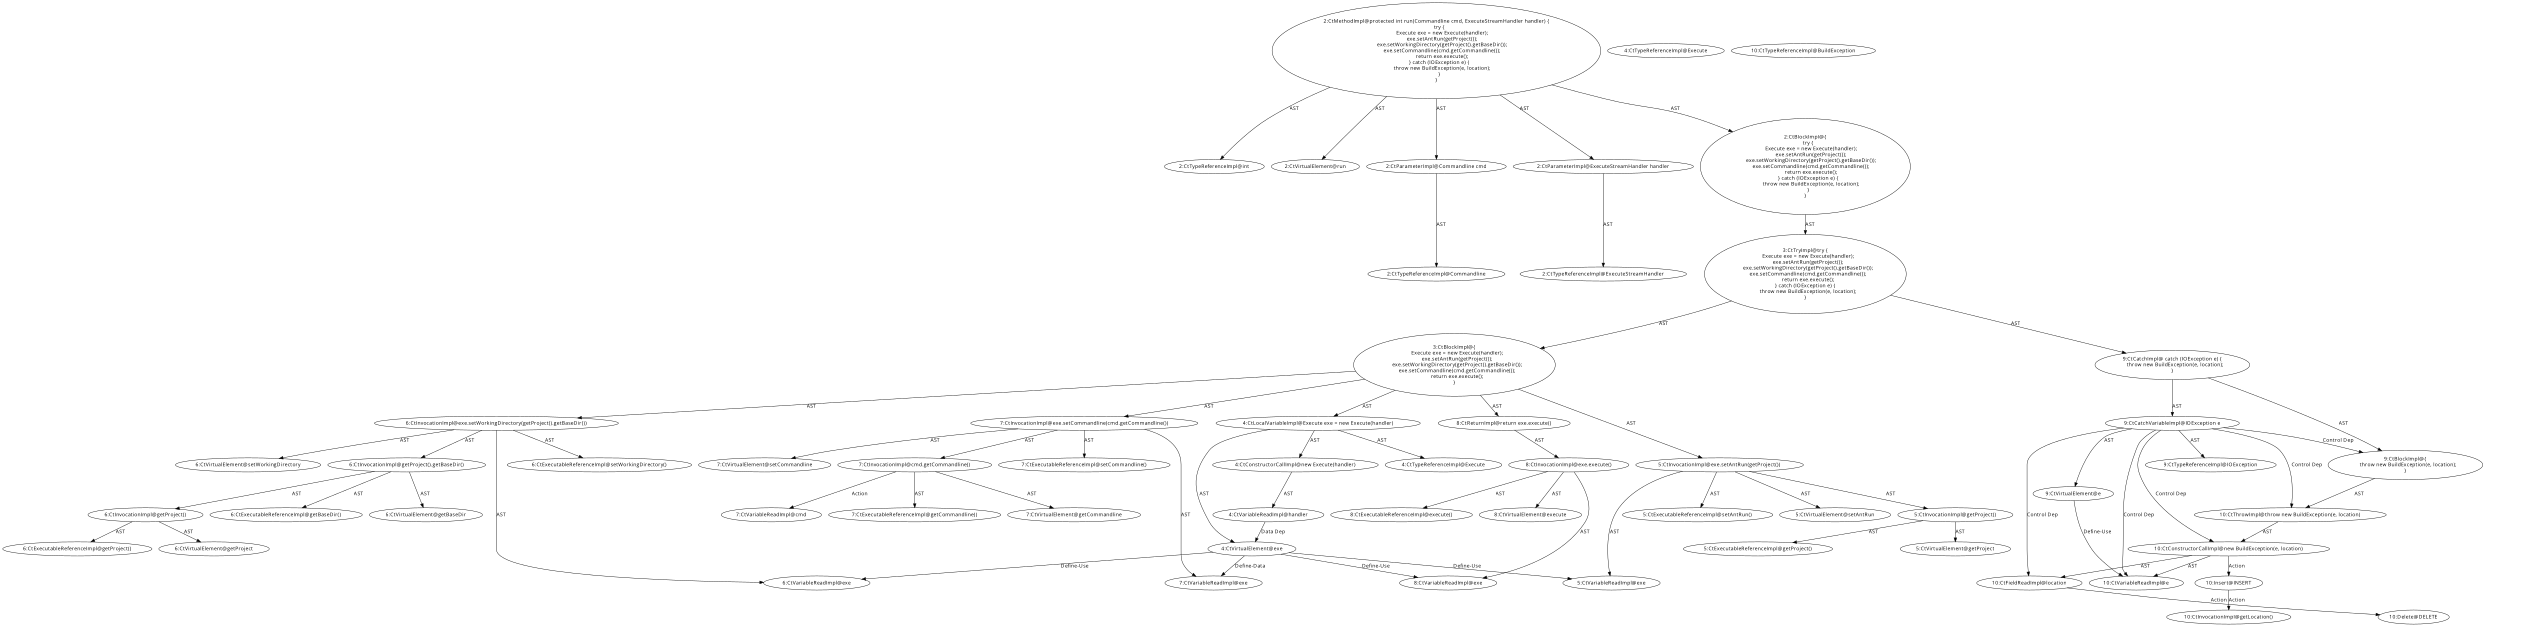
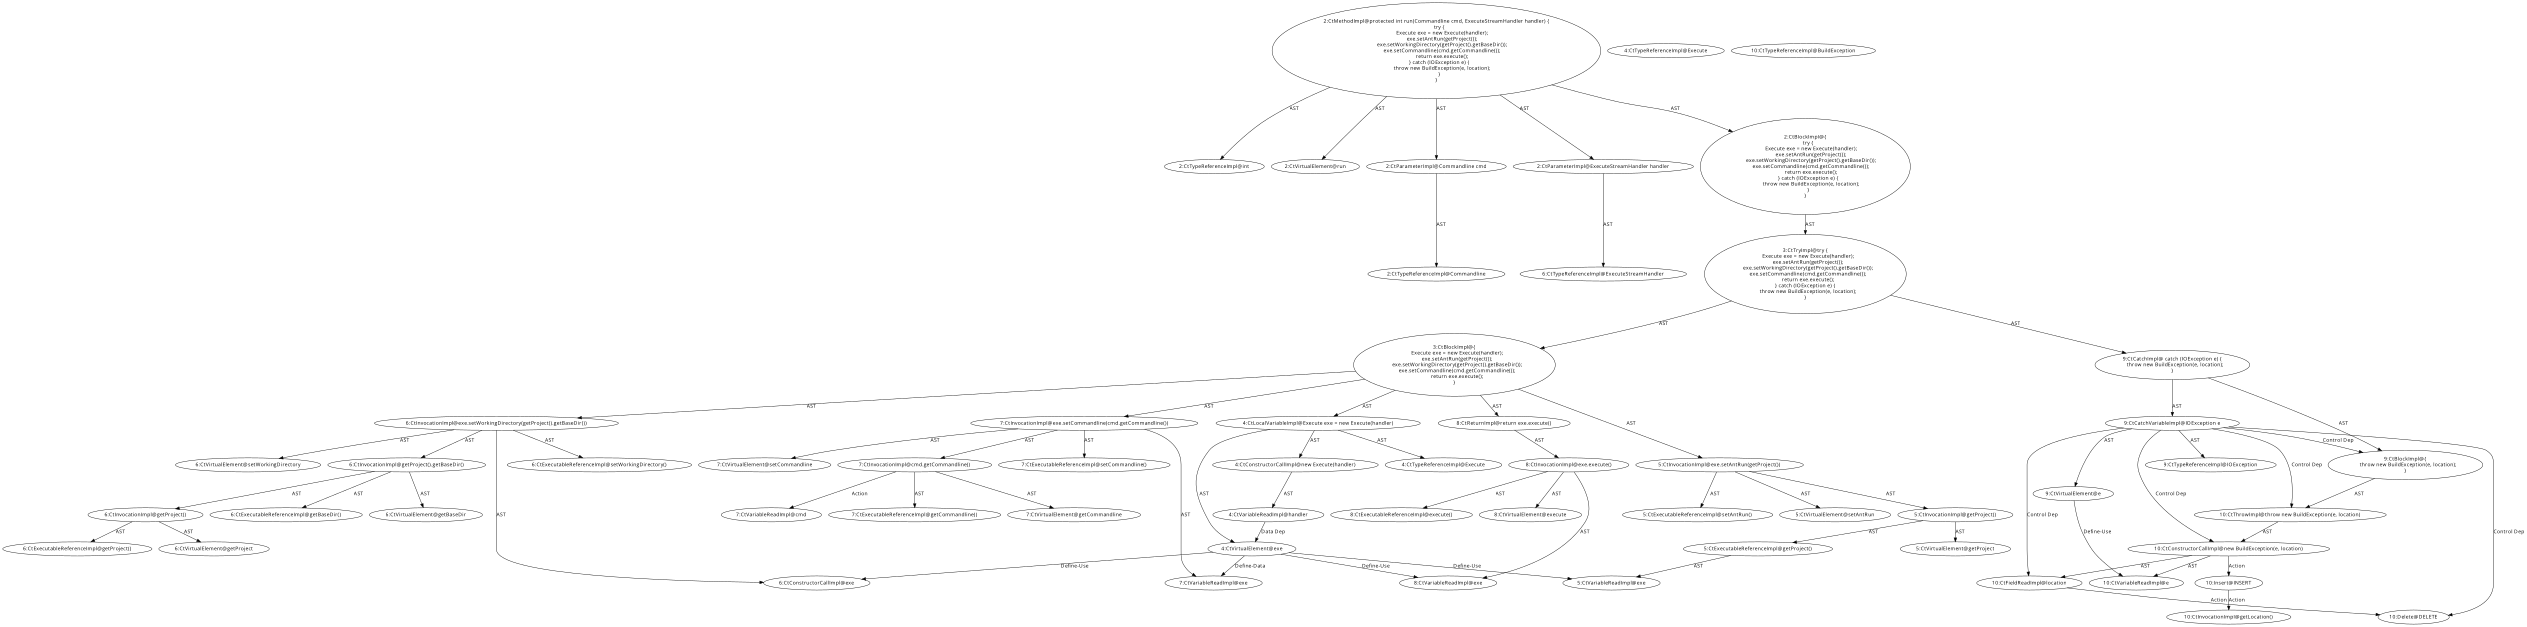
(1603, 274) -> (1603, 274)
(2124, 497) -> (2454, 444)
(1622, 505) -> (1686, 566)
(817, 583) -> (817, 583)
